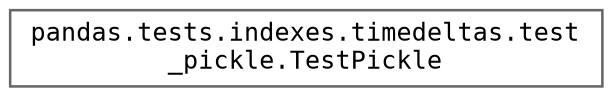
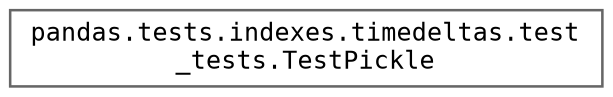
(306, 48) -> (306, 48)
